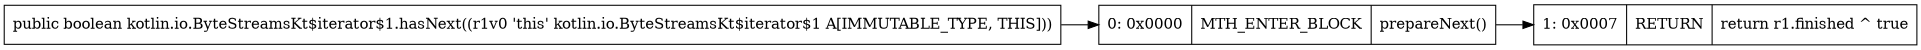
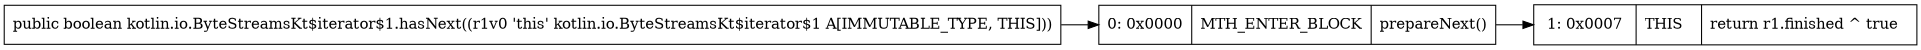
(1669, 24) -> (1664, 24)
